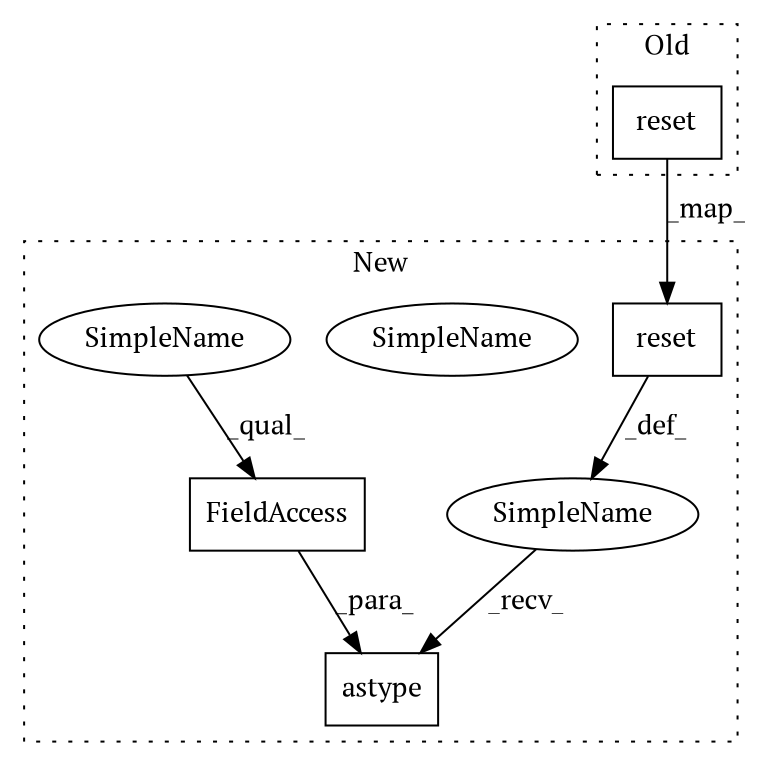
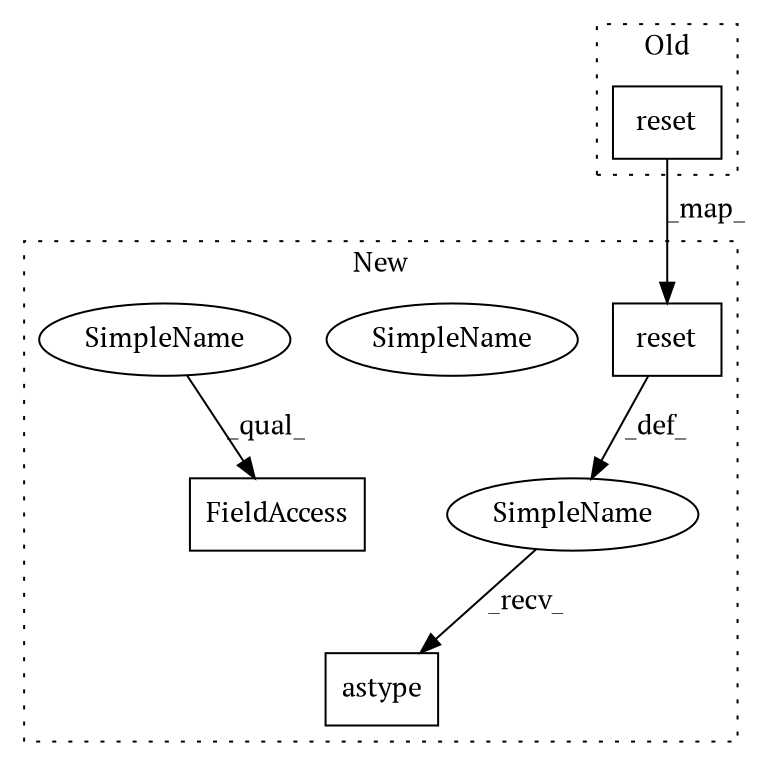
(324, 593) -> none
